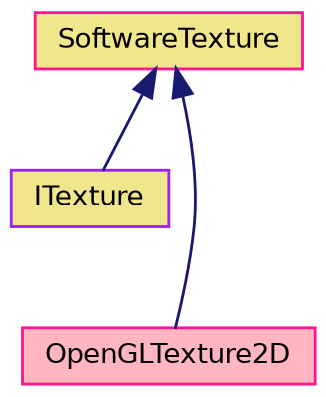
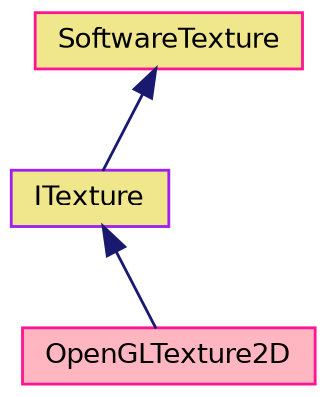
(195, 213) -> (136, 290)
